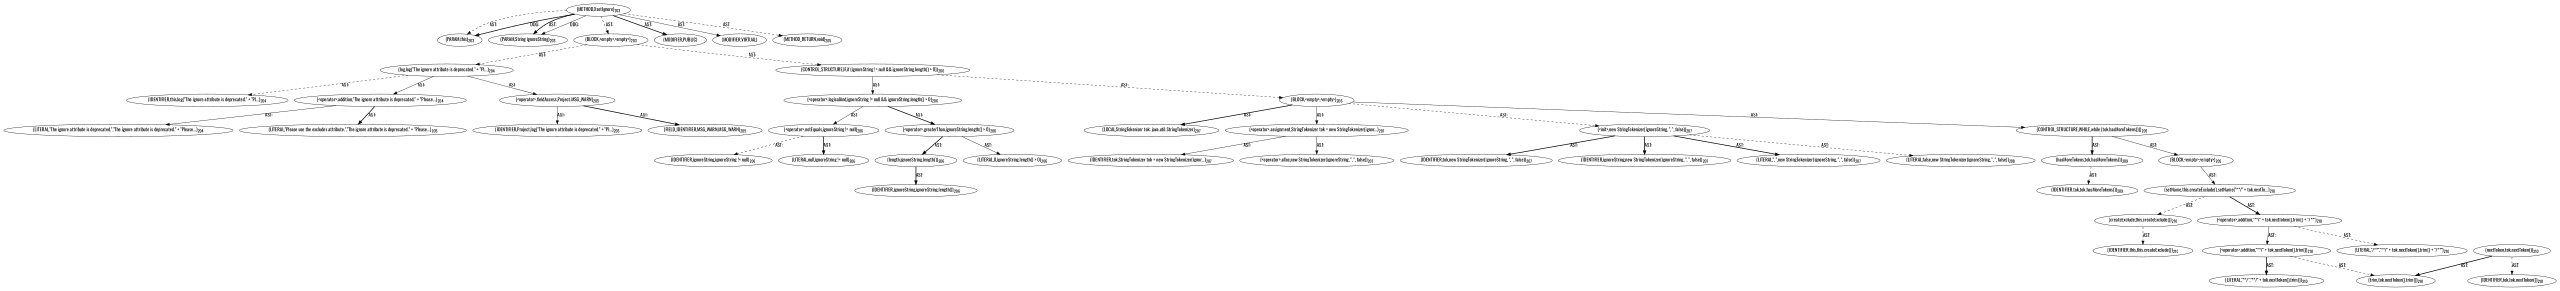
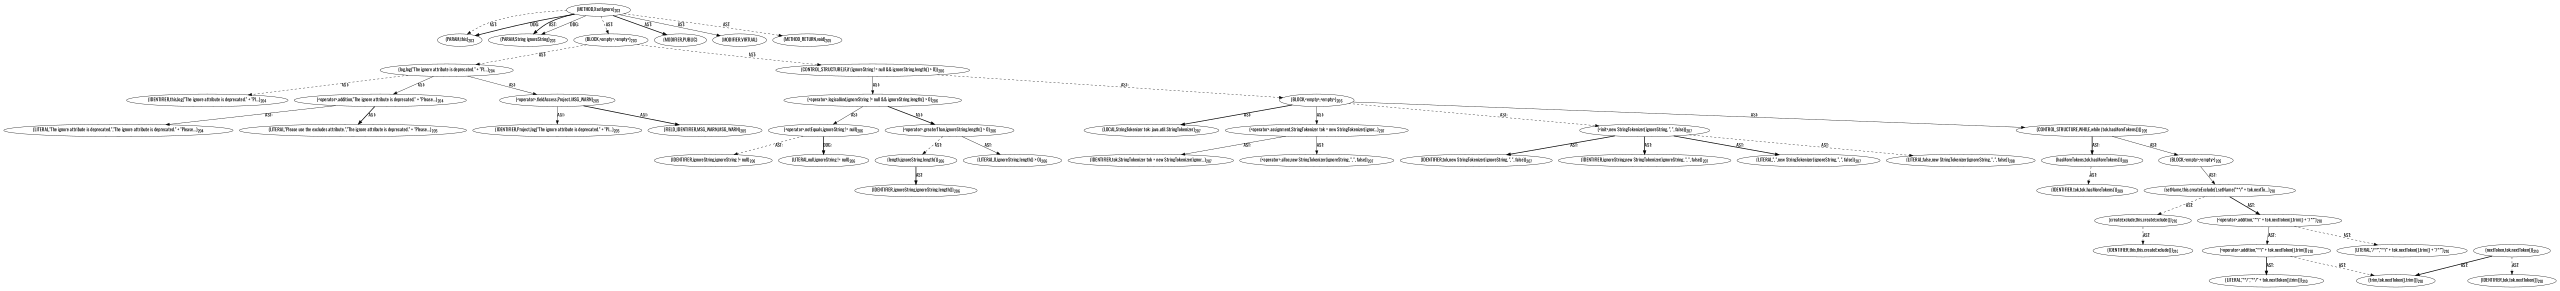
(934, 144) -> (934, 144)
(828, 145) -> (828, 145)
